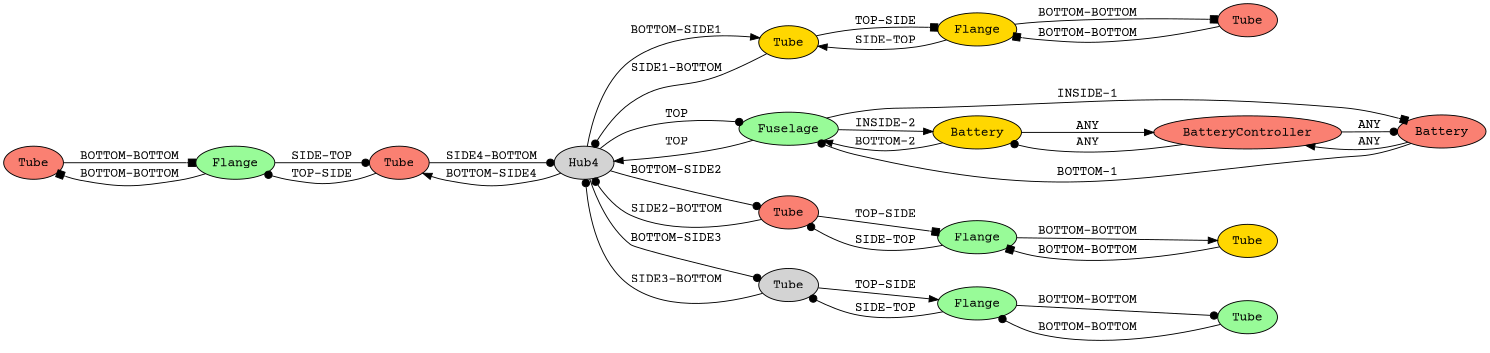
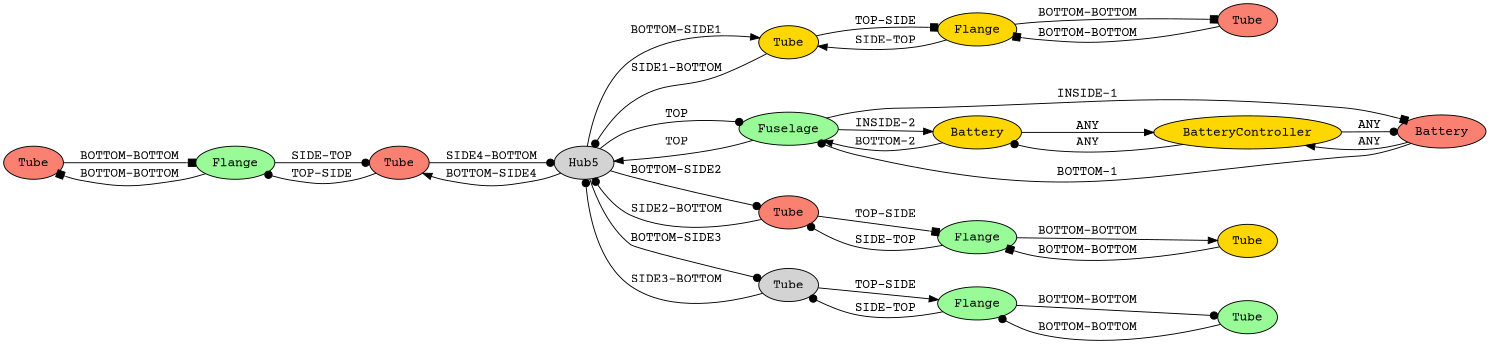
(1248, 132) -> (1248, 132)
(584, 163) -> (584, 163)
